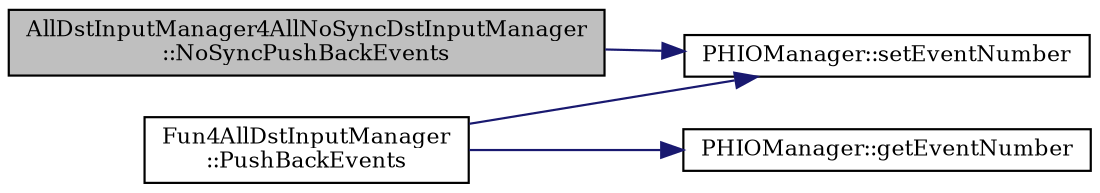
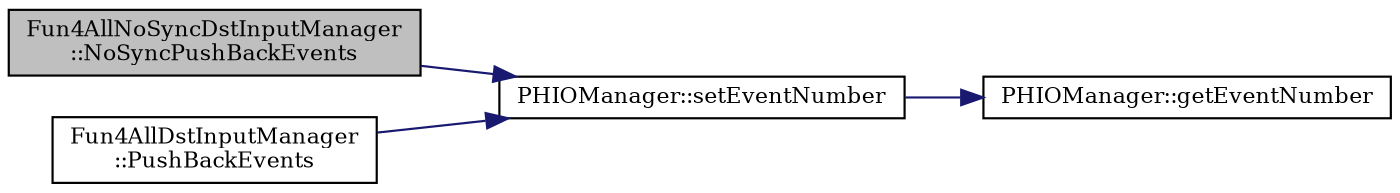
(307, 43) -> (215, 43)
(565, 150) -> (933, 97)
